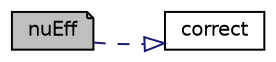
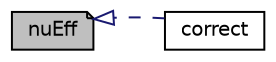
(119, 44) -> (139, 17)
